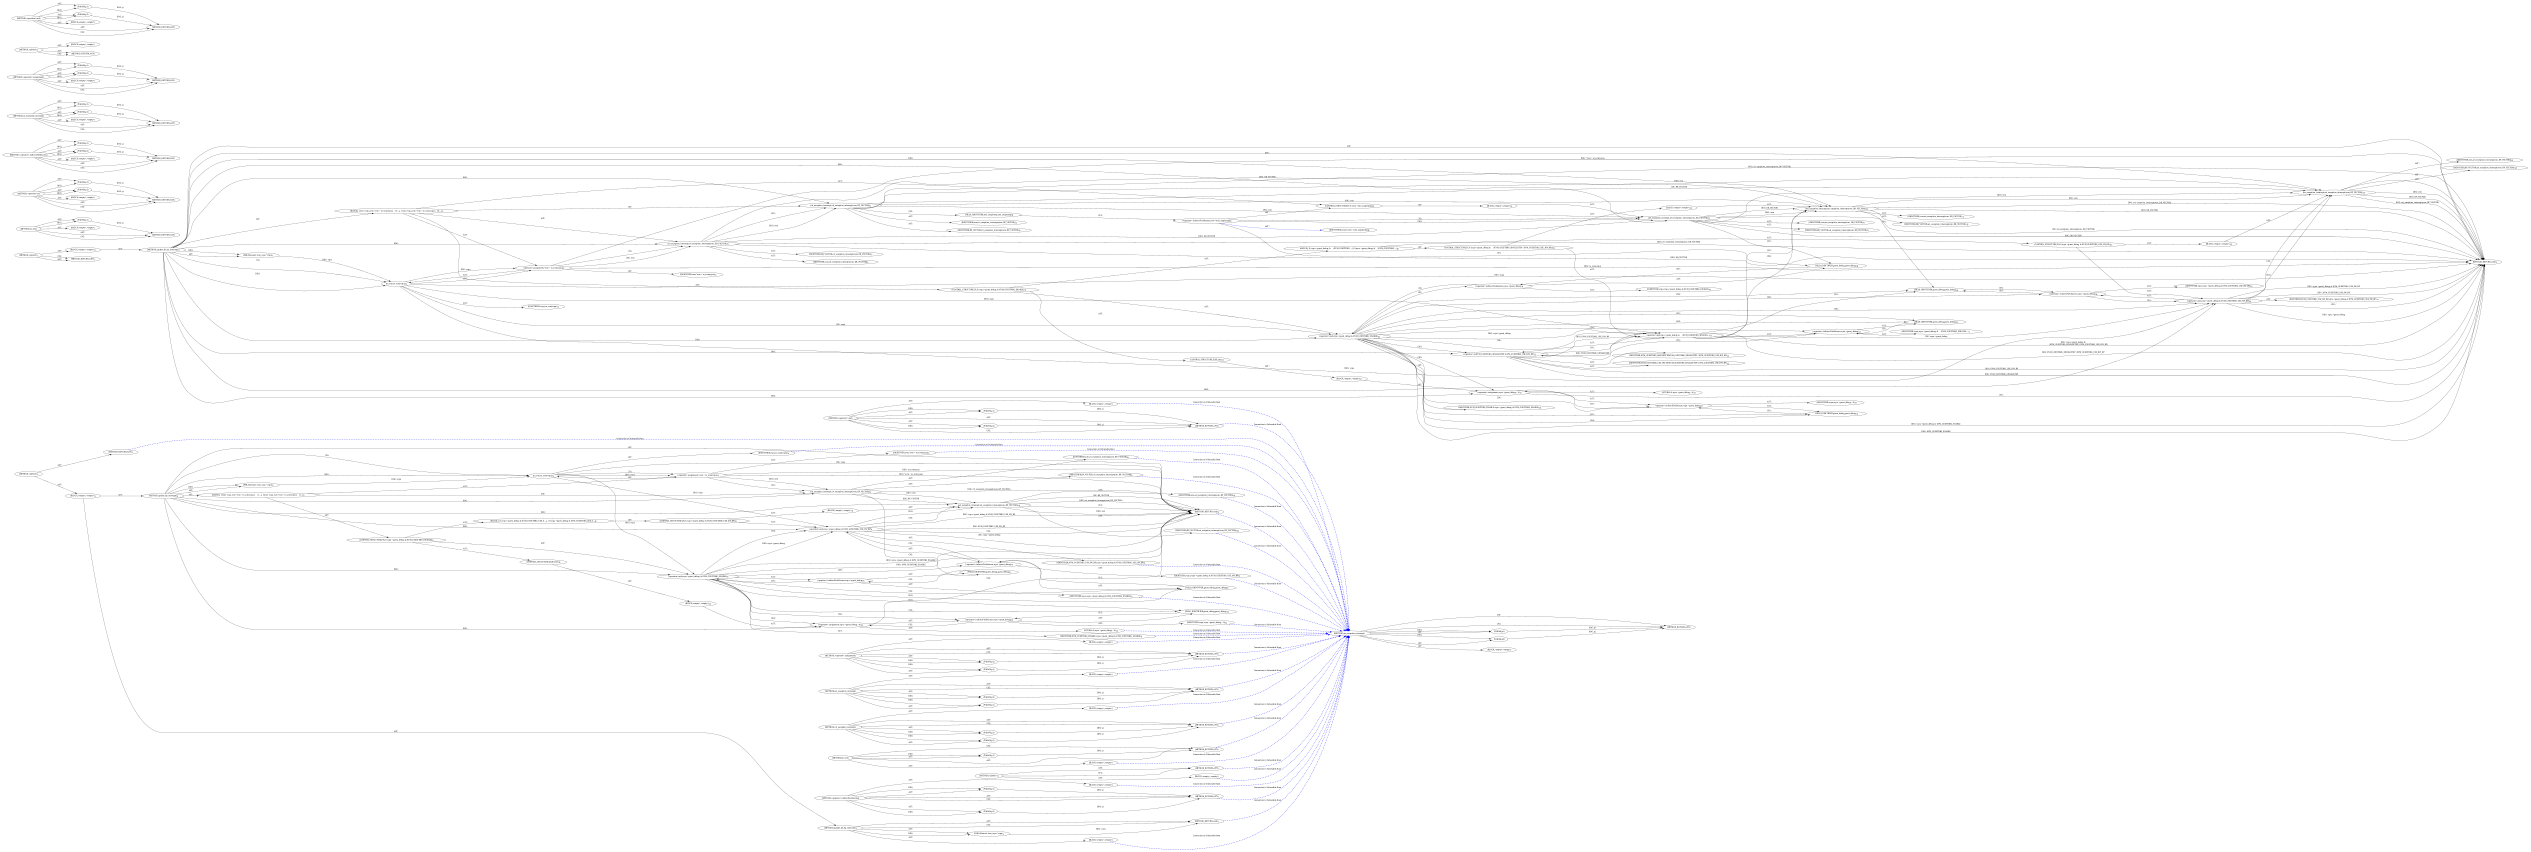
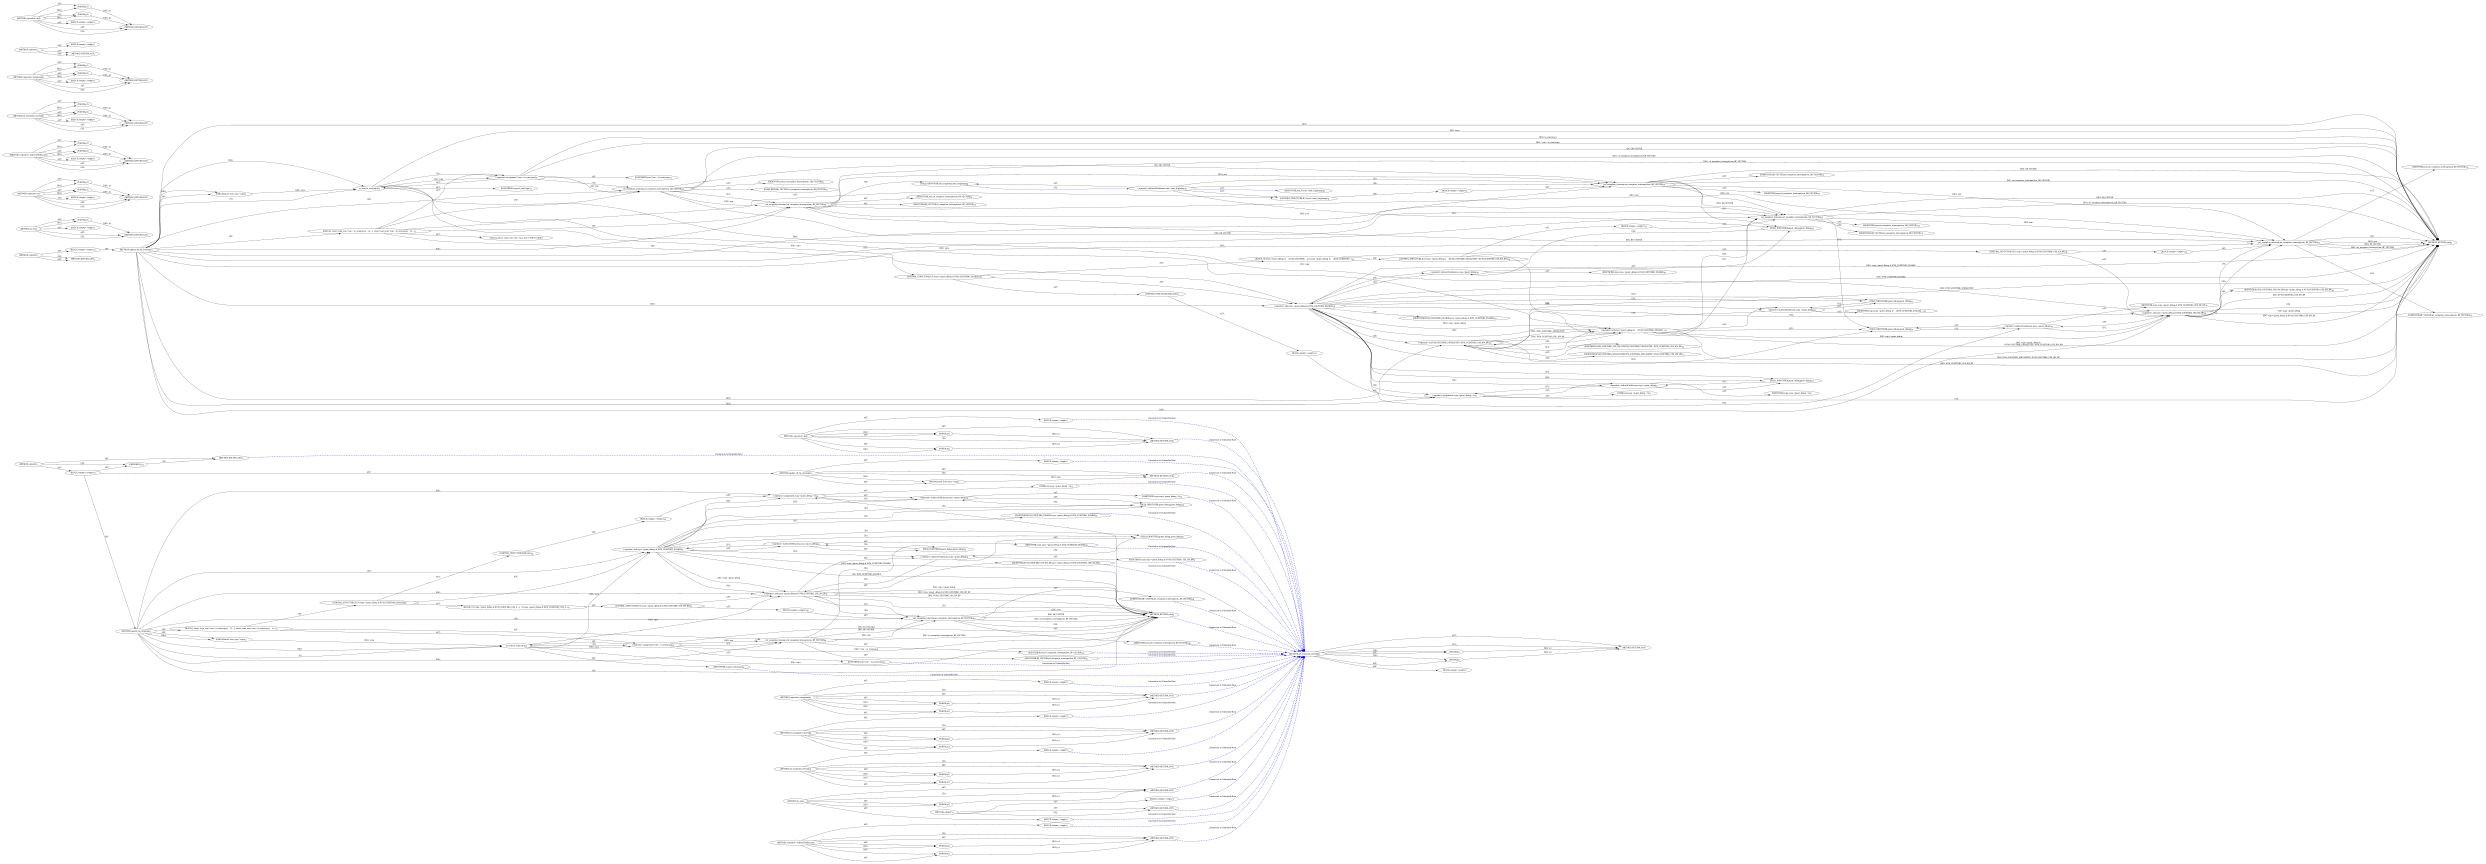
none -> (1056, 185)
(1097, 218) -> (1047, 190)
none -> (516, 238)
none -> (136, 465)
